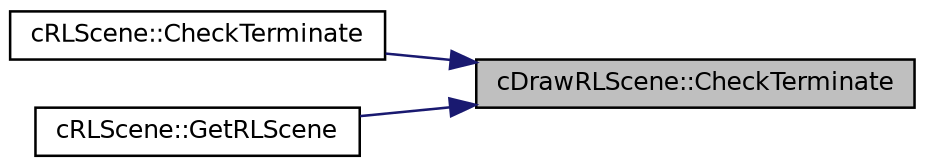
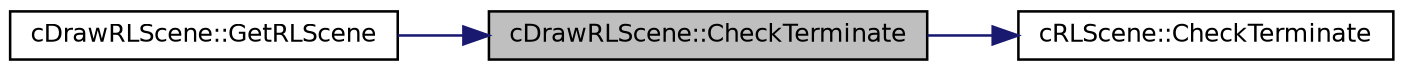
(418, 57) -> (960, 35)
(198, 132) -> (204, 35)
